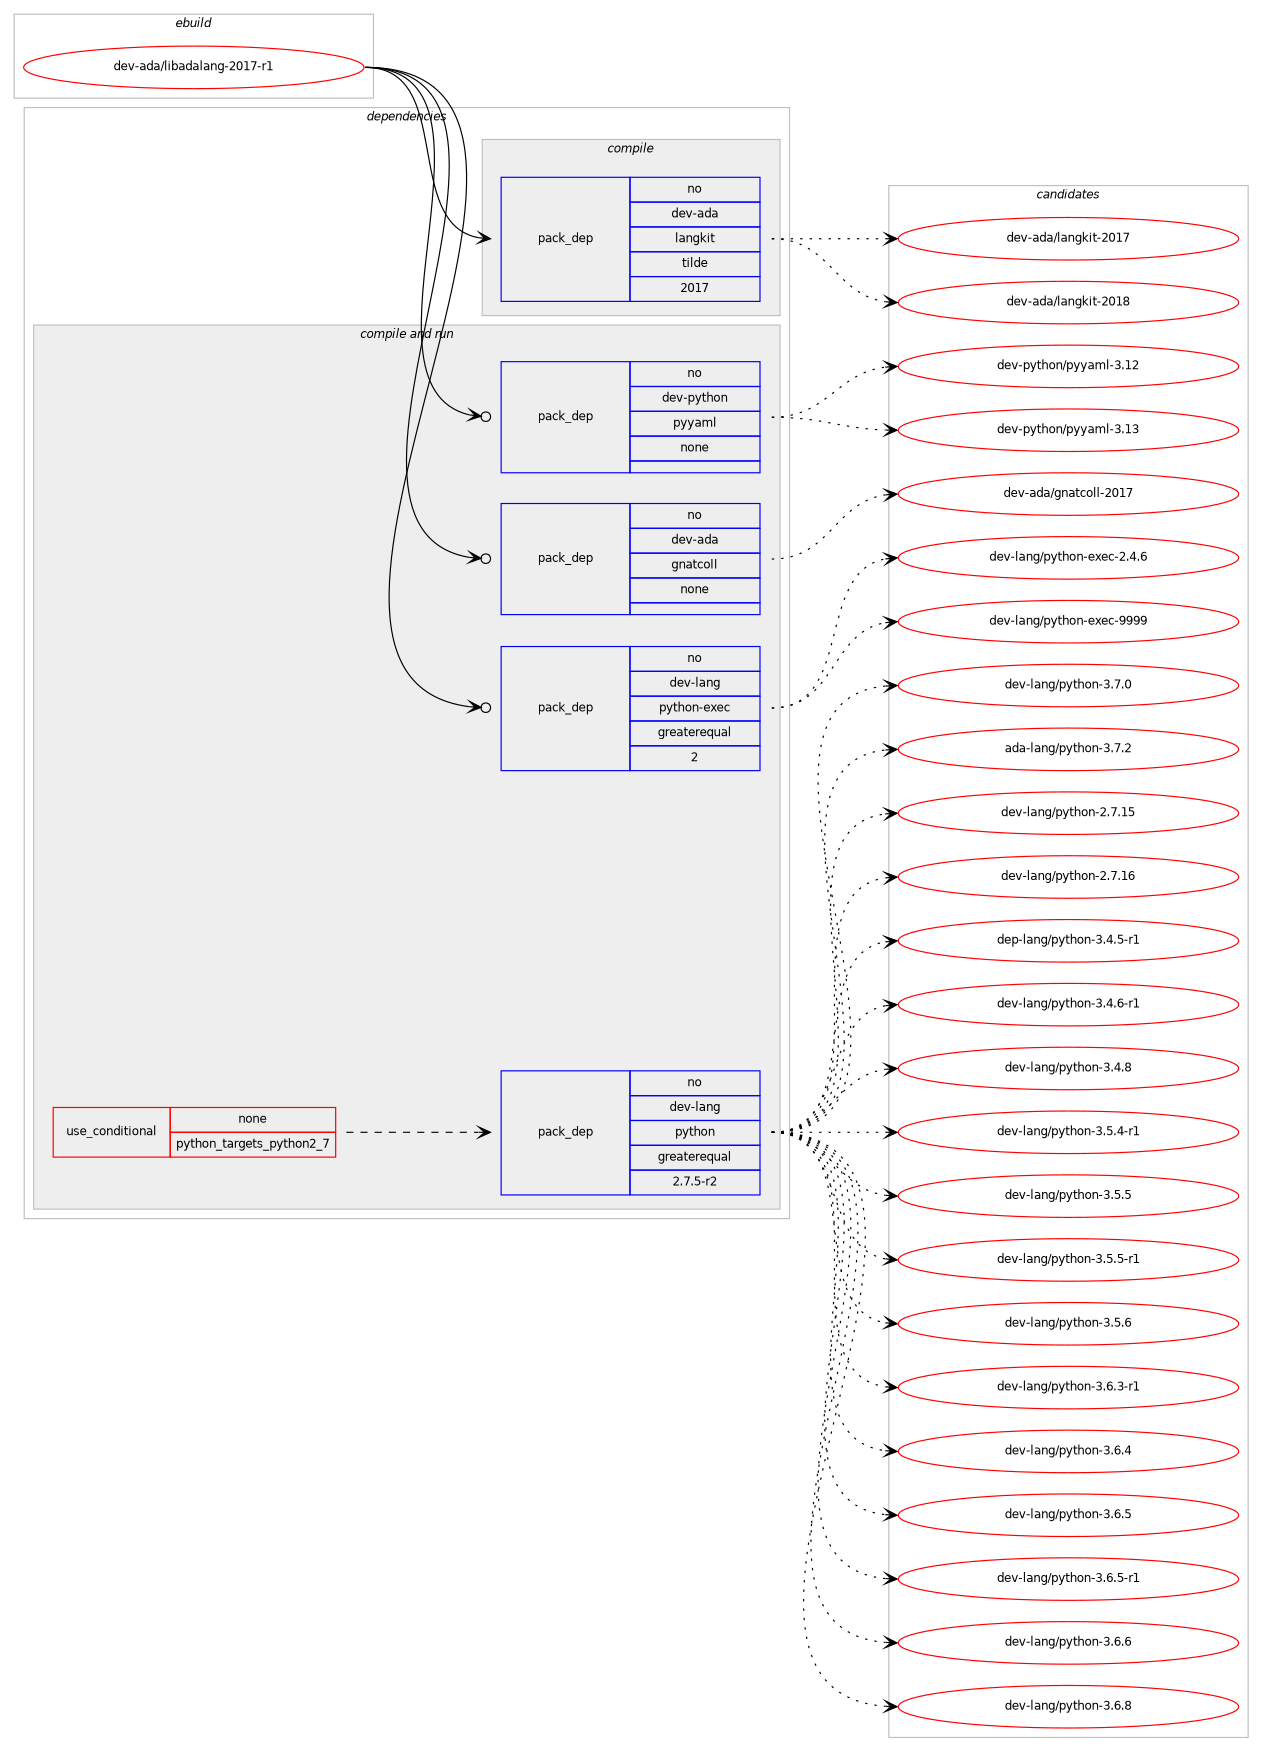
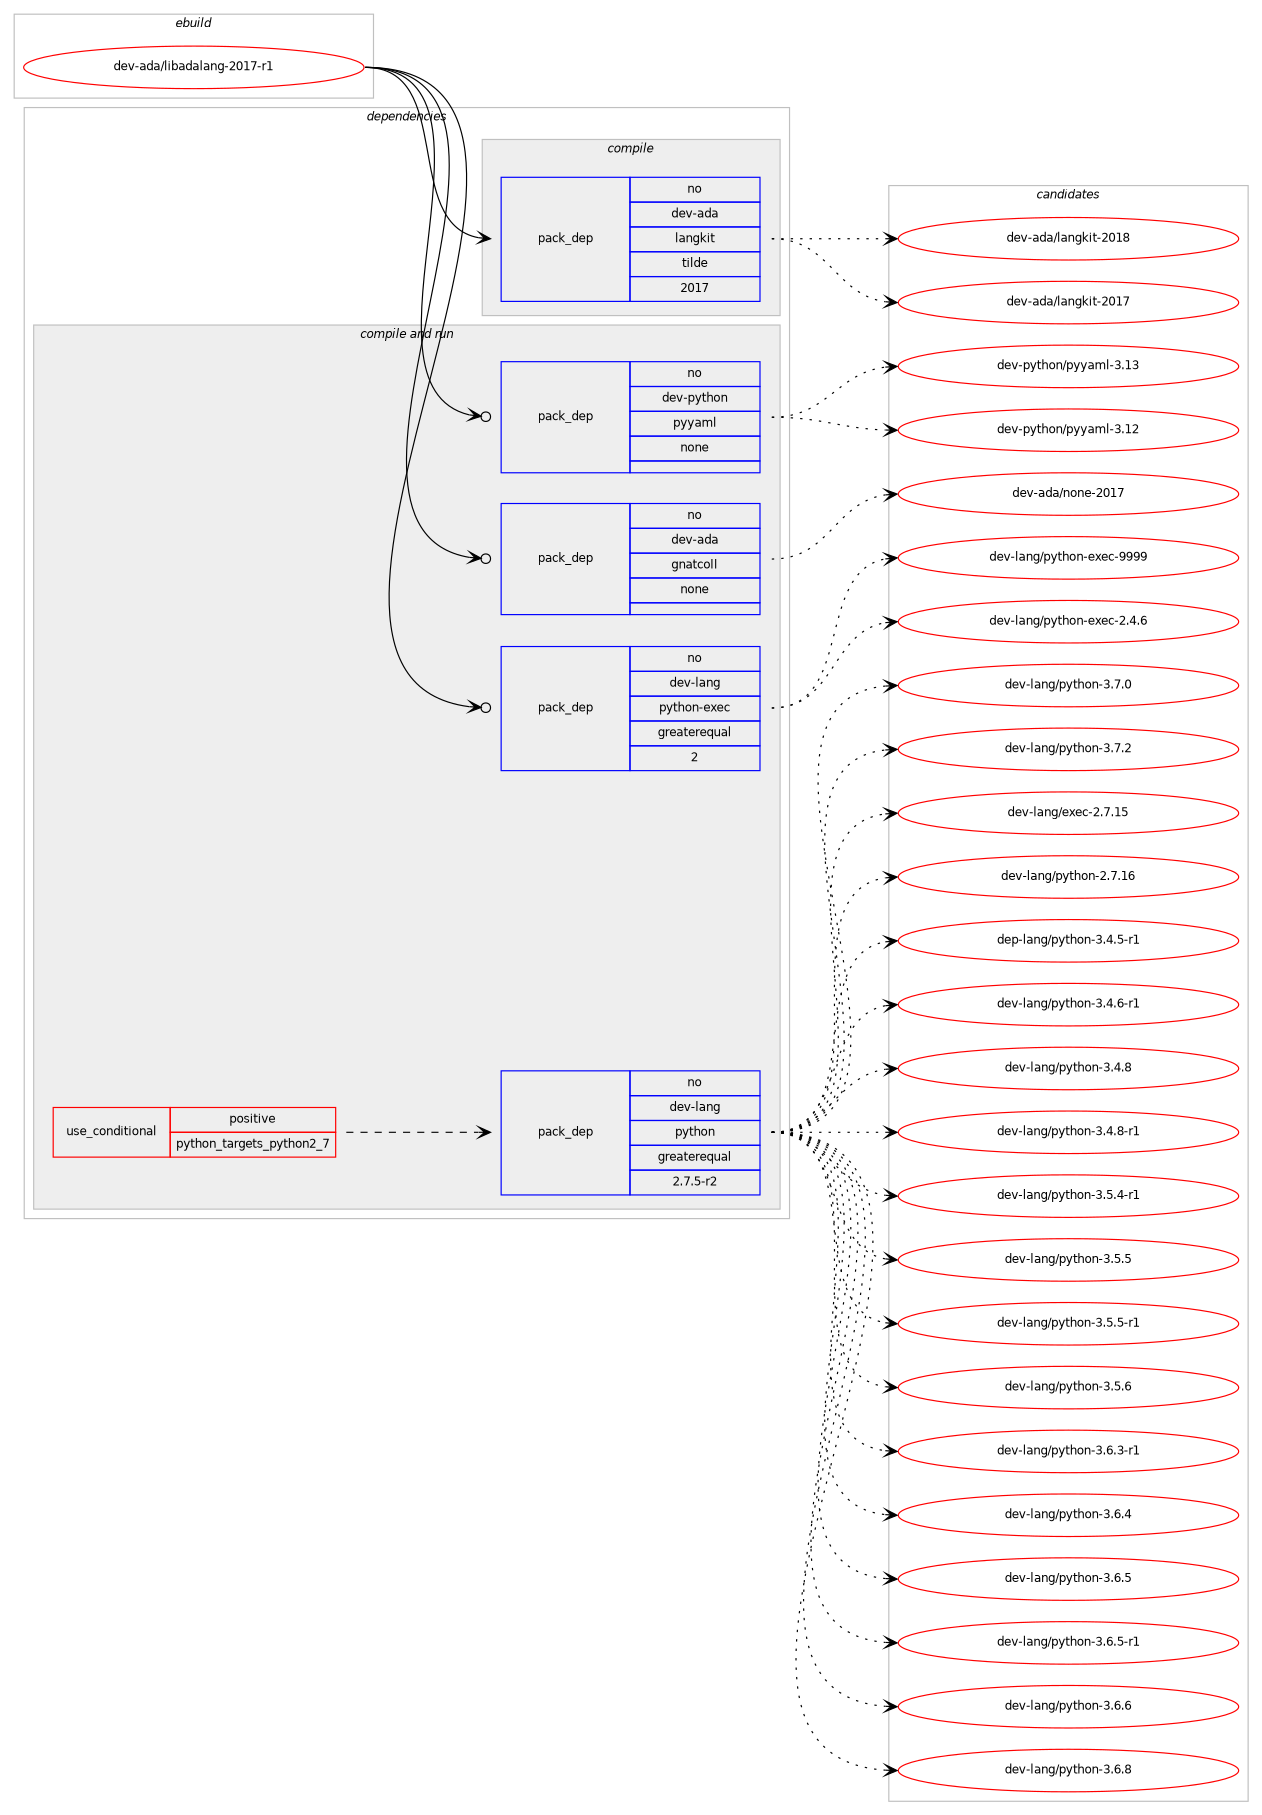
(1068, 494) -> (1068, 494)
(1068, 749) -> (1068, 749)
(1068, 813) -> (1068, 813)
(253, 1119) -> (253, 1119)
none -> (1068, 1132)
